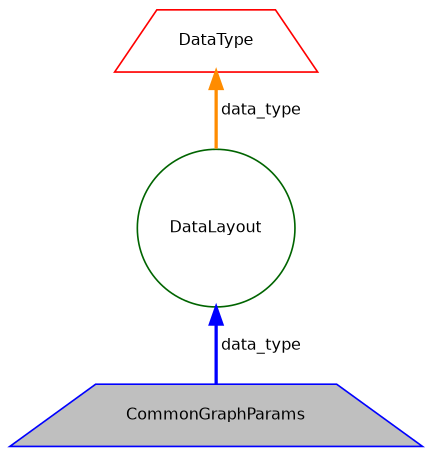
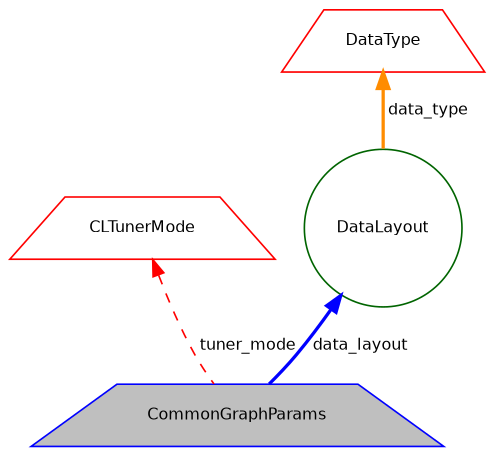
none -> (142, 228)
(259, 346) -> (358, 346)
